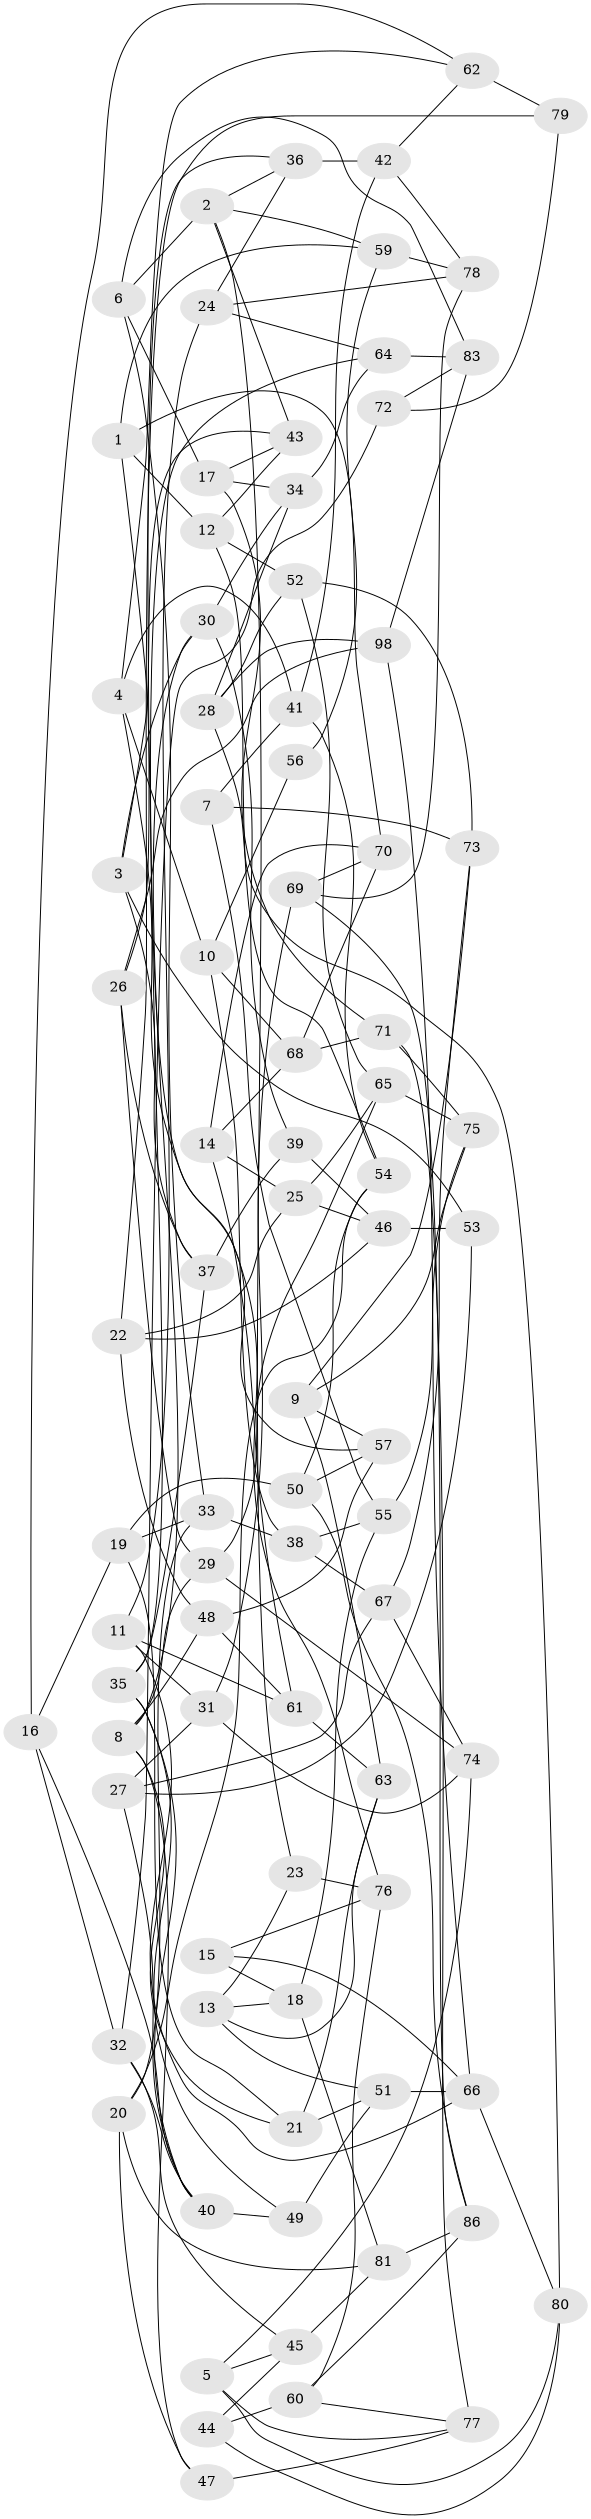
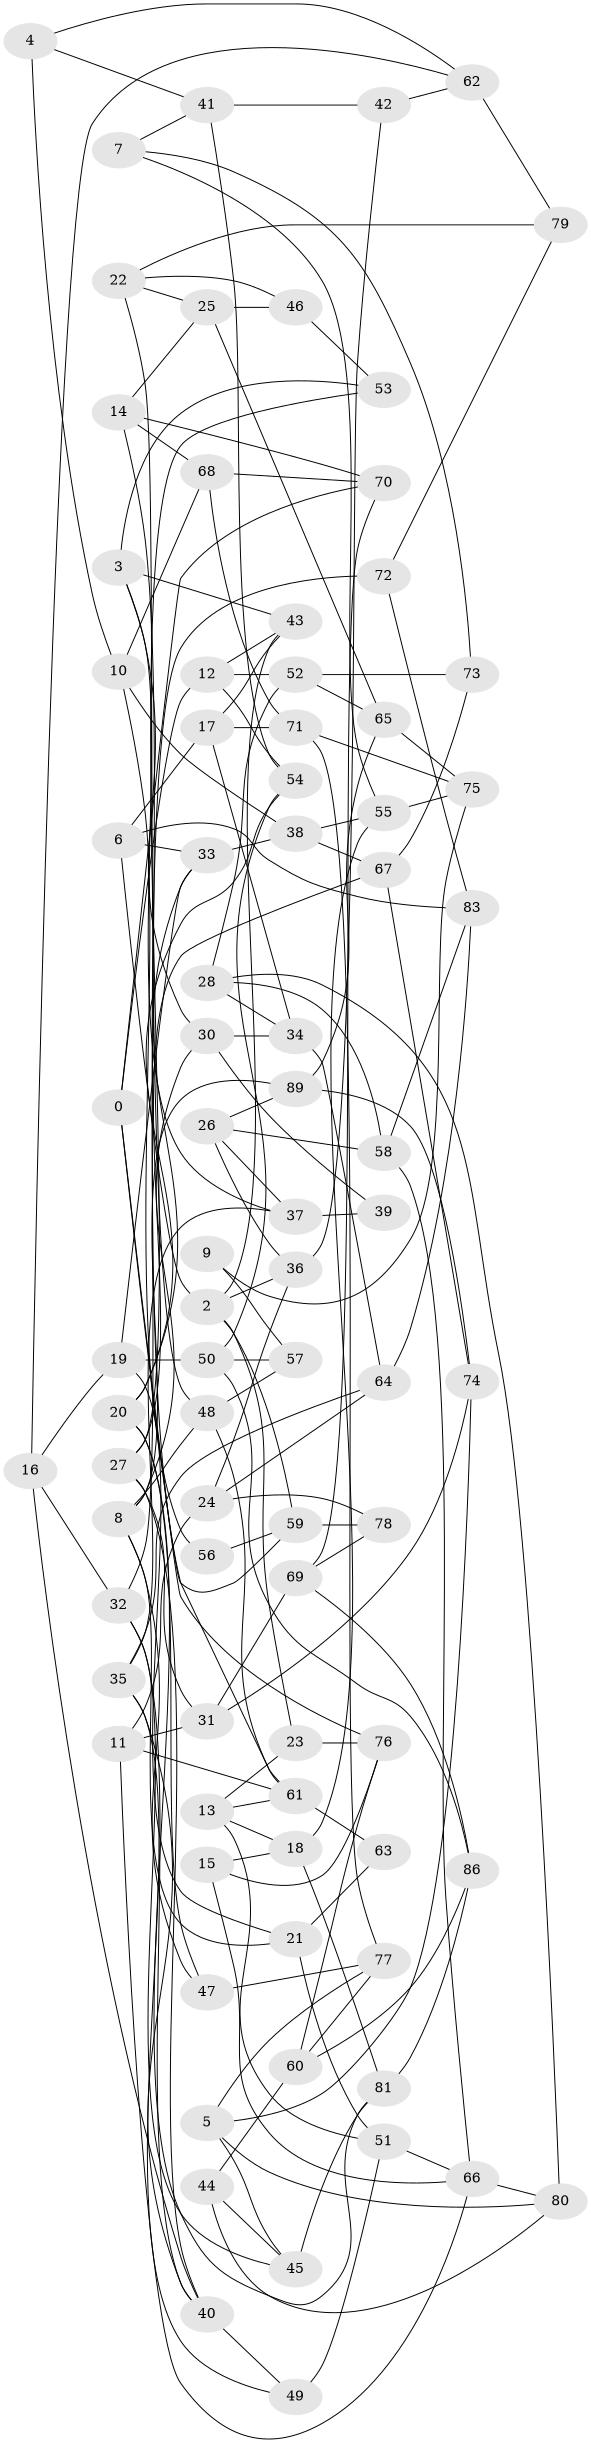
(429, 217) -> none
(119, 441) -> (119, 1108)
(384, 645) -> (384, 1153)
(167, 1130) -> none
(437, 1144) -> none
(344, 1191) -> none
(335, 1519) -> none
(207, 1565) -> (296, 1089)
(354, 1966) -> (251, 1804)
